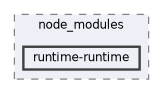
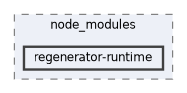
(82, 58) -> (93, 58)
